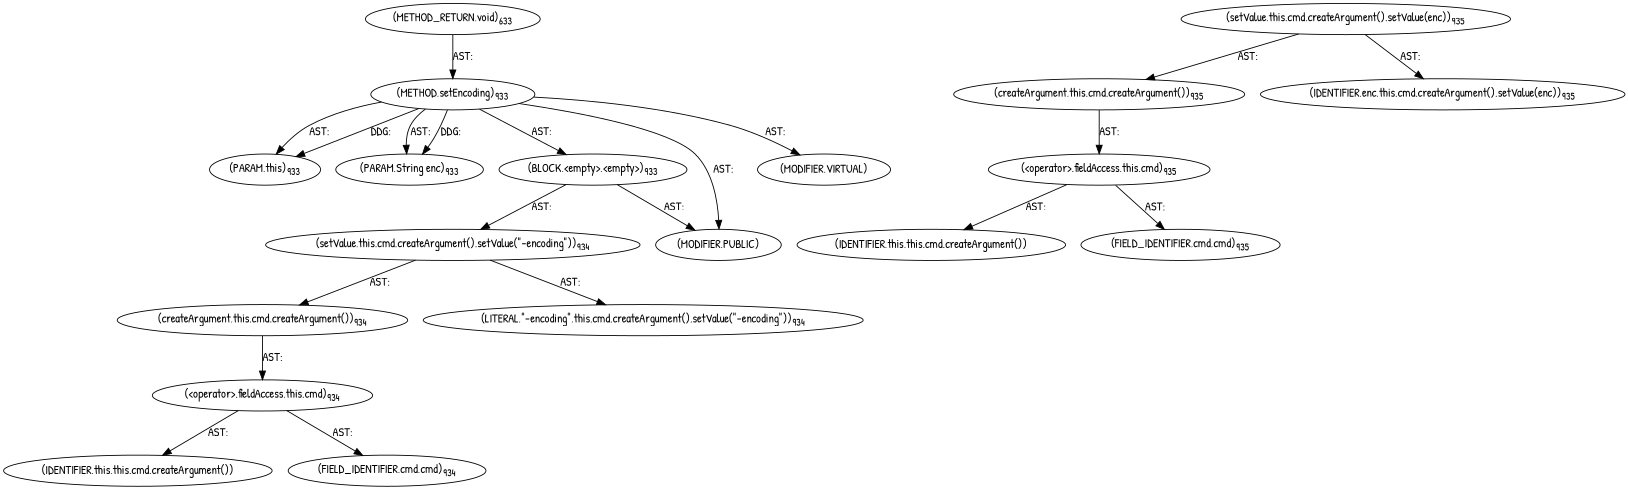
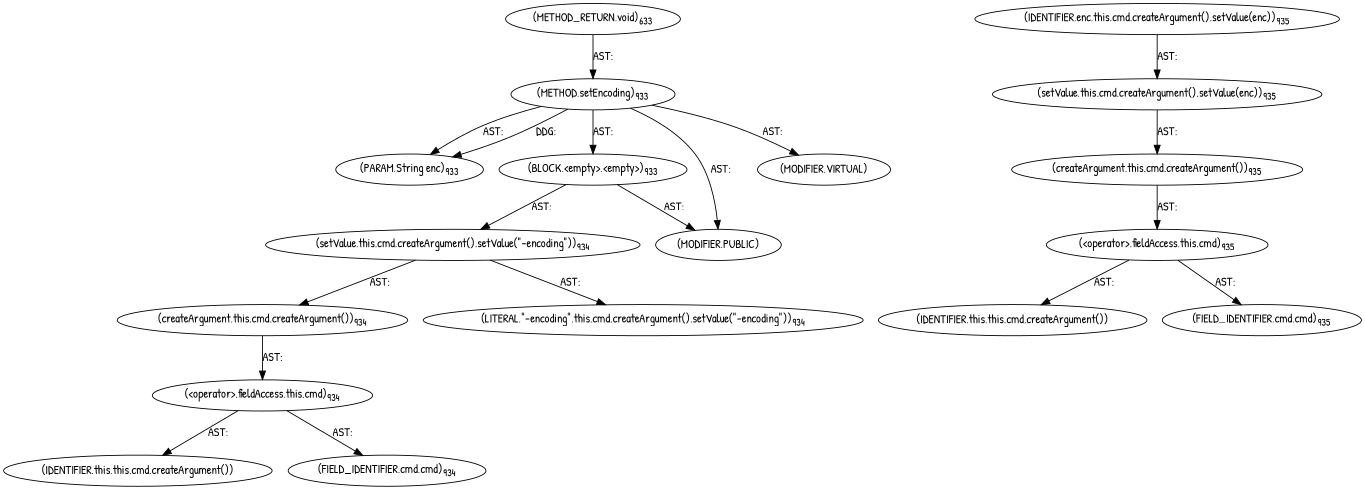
(1391, 54) -> (1157, 52)
(265, 170) -> none
